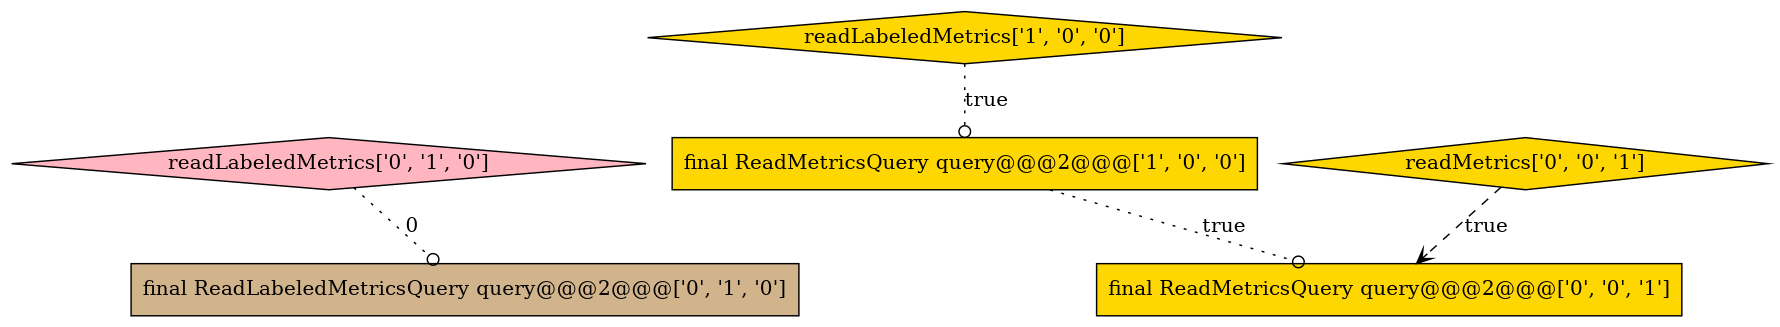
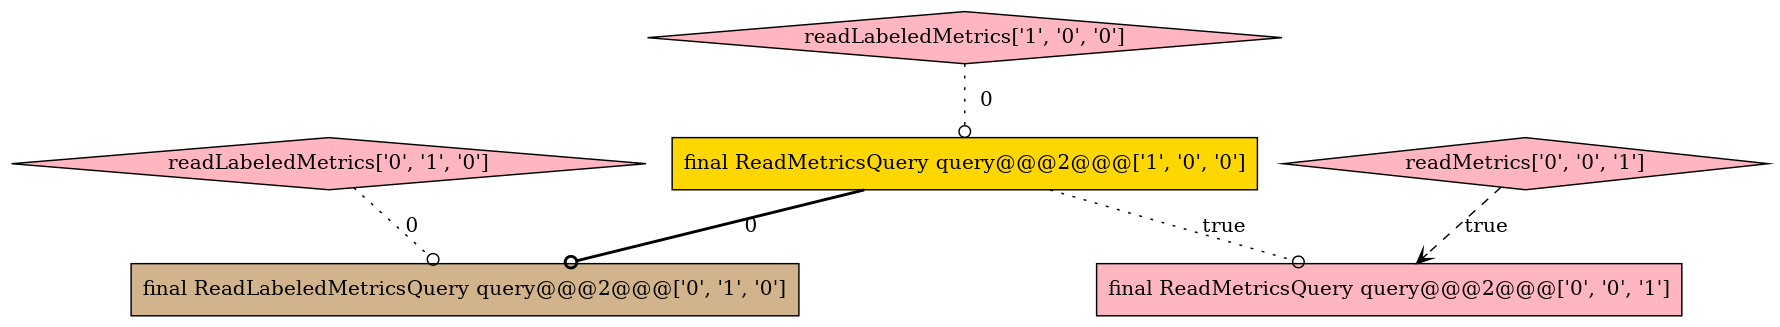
(965, 38) -> (965, 38)
(987, 101) -> (987, 101)
(1525, 164) -> (1525, 164)
none -> (721, 225)
(1389, 290) -> (1389, 290)
